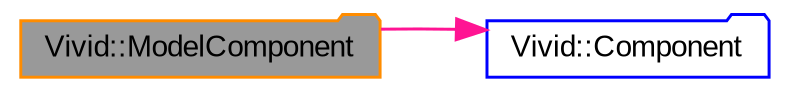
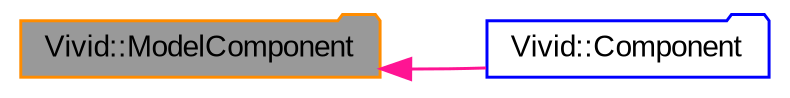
(419, 29) -> (448, 69)
